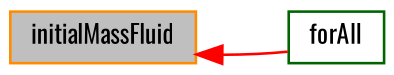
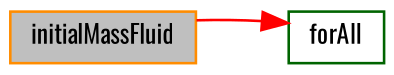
(255, 54) -> (229, 20)
